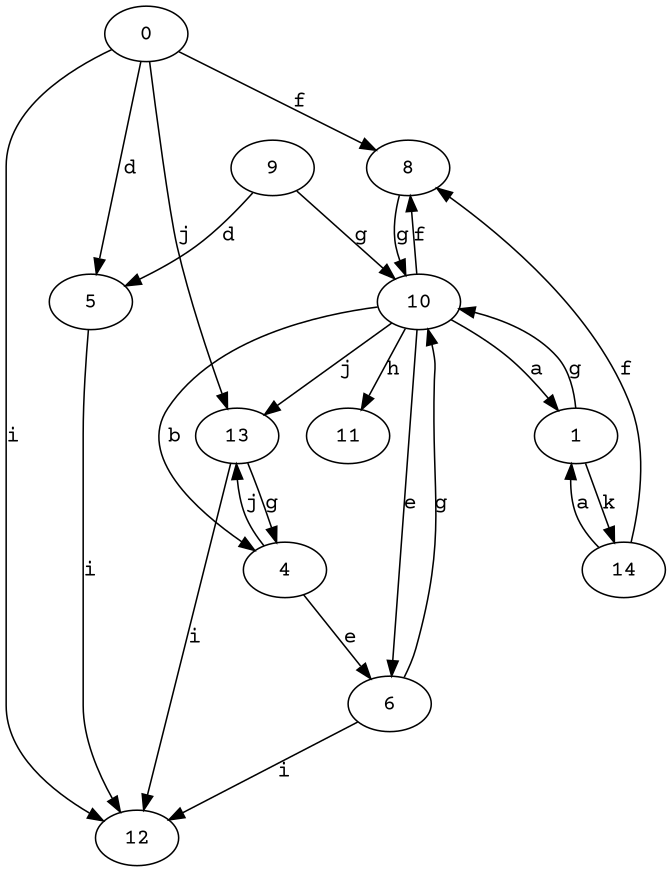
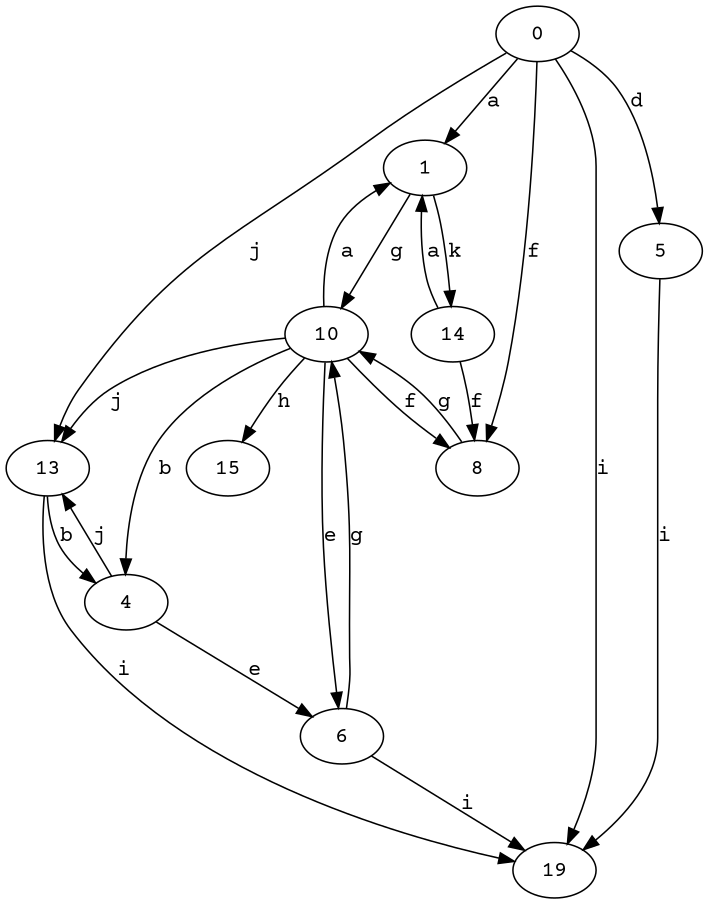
none -> (486, 95)
(273, 168) -> none
(348, 436) -> (228, 468)
(272, 503) -> (67, 535)
(137, 838) -> (554, 870)
